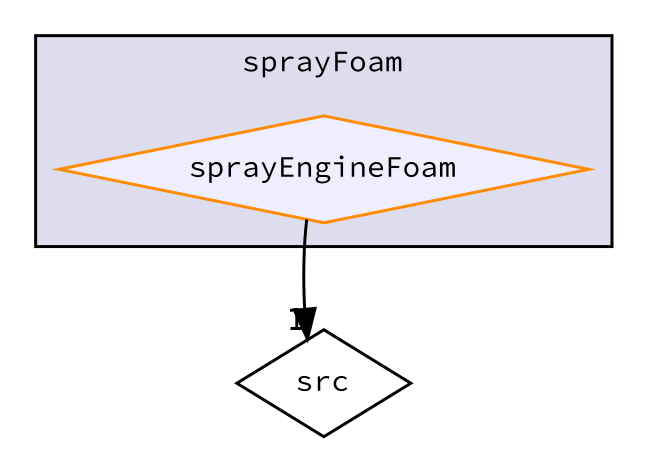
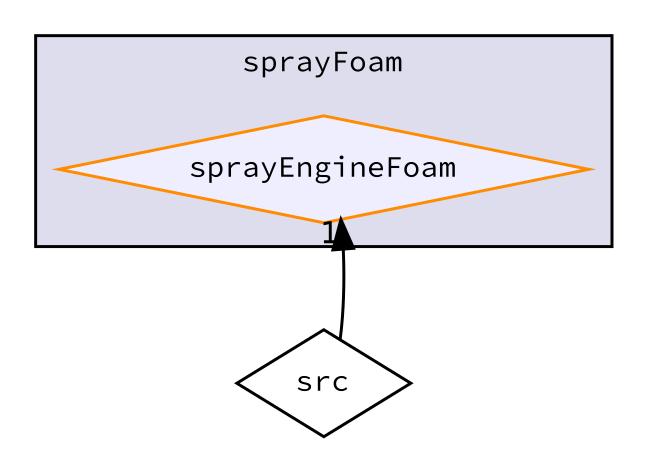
(304, 266) -> (344, 294)
